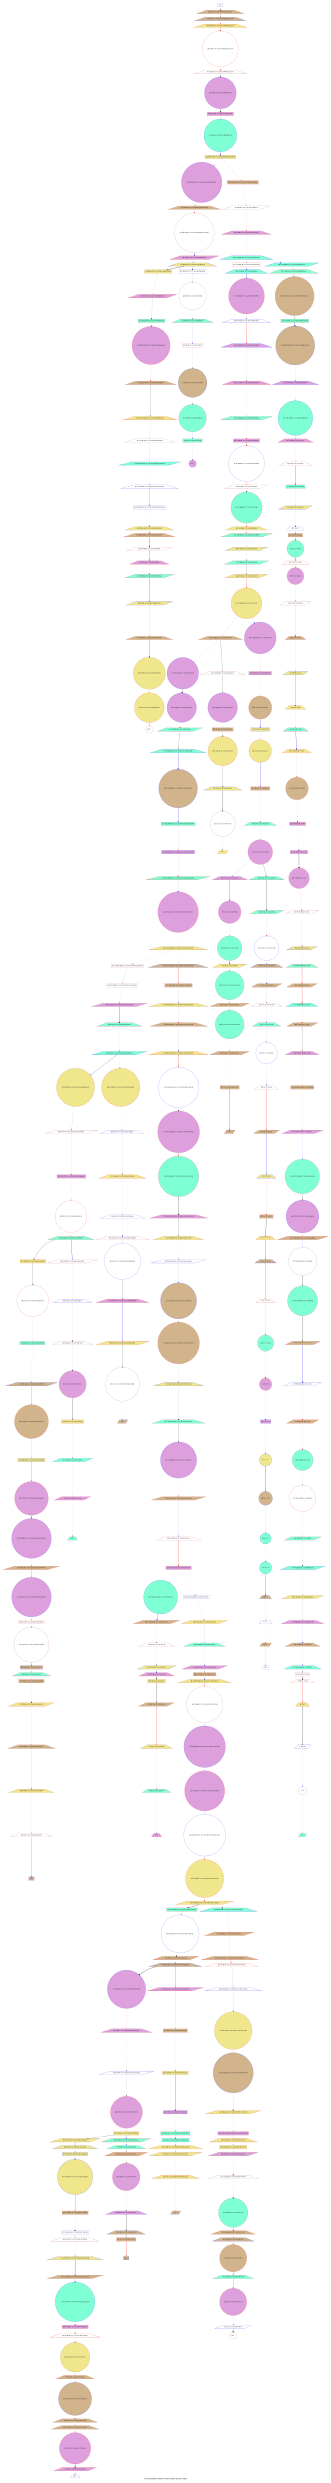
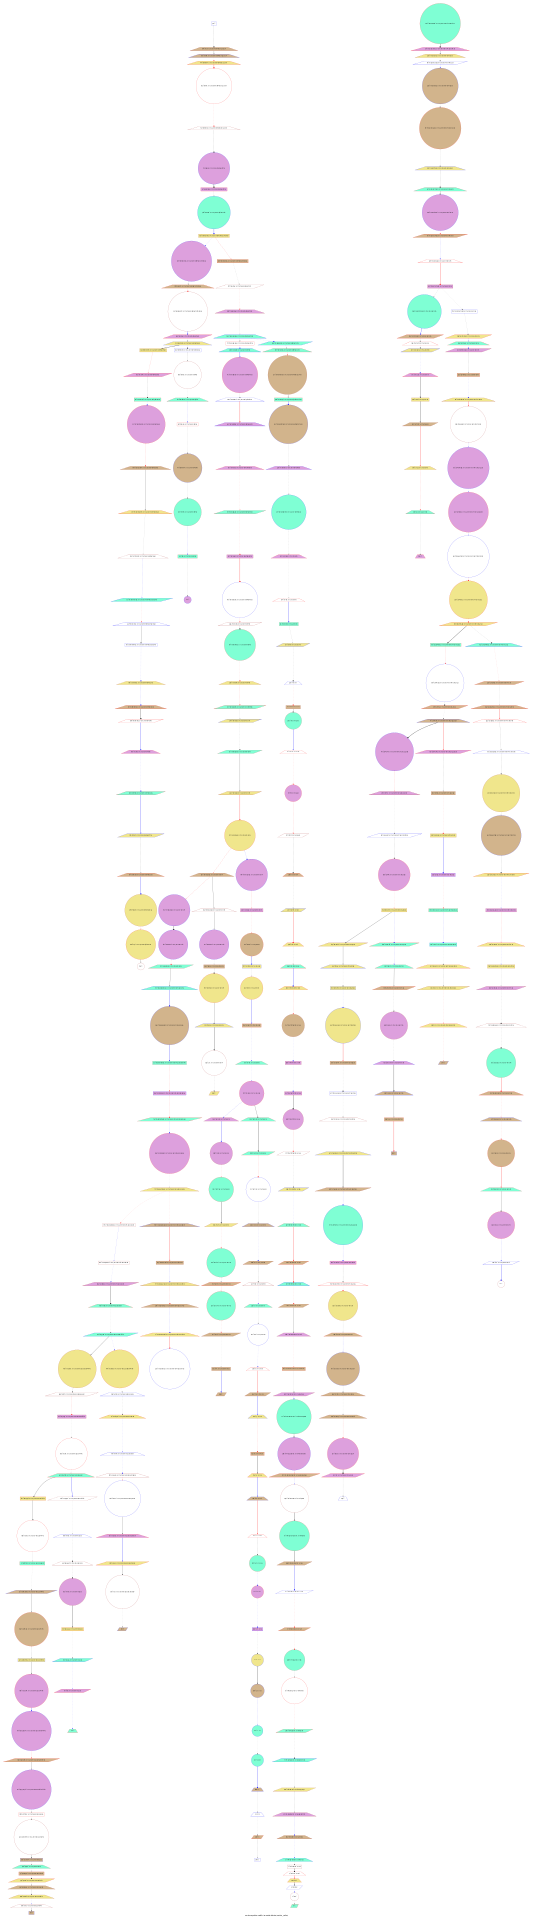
(179, 1132) -> none
